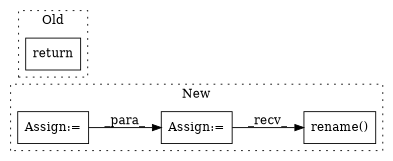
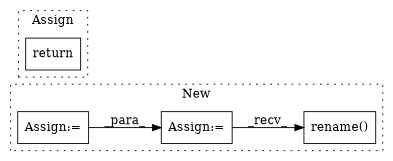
(53, 21) -> (53, 21)
